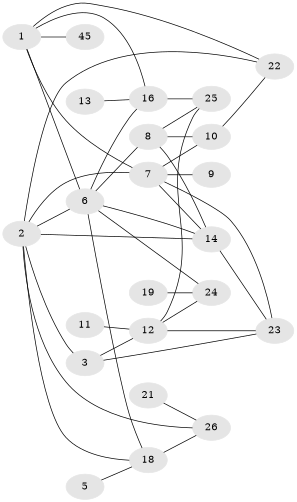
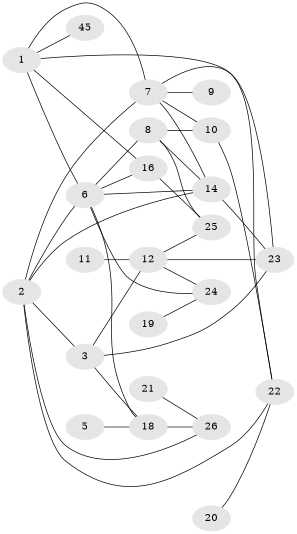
(85, 102) -> none
(43, 378) -> (116, 392)
none -> (212, 518)
